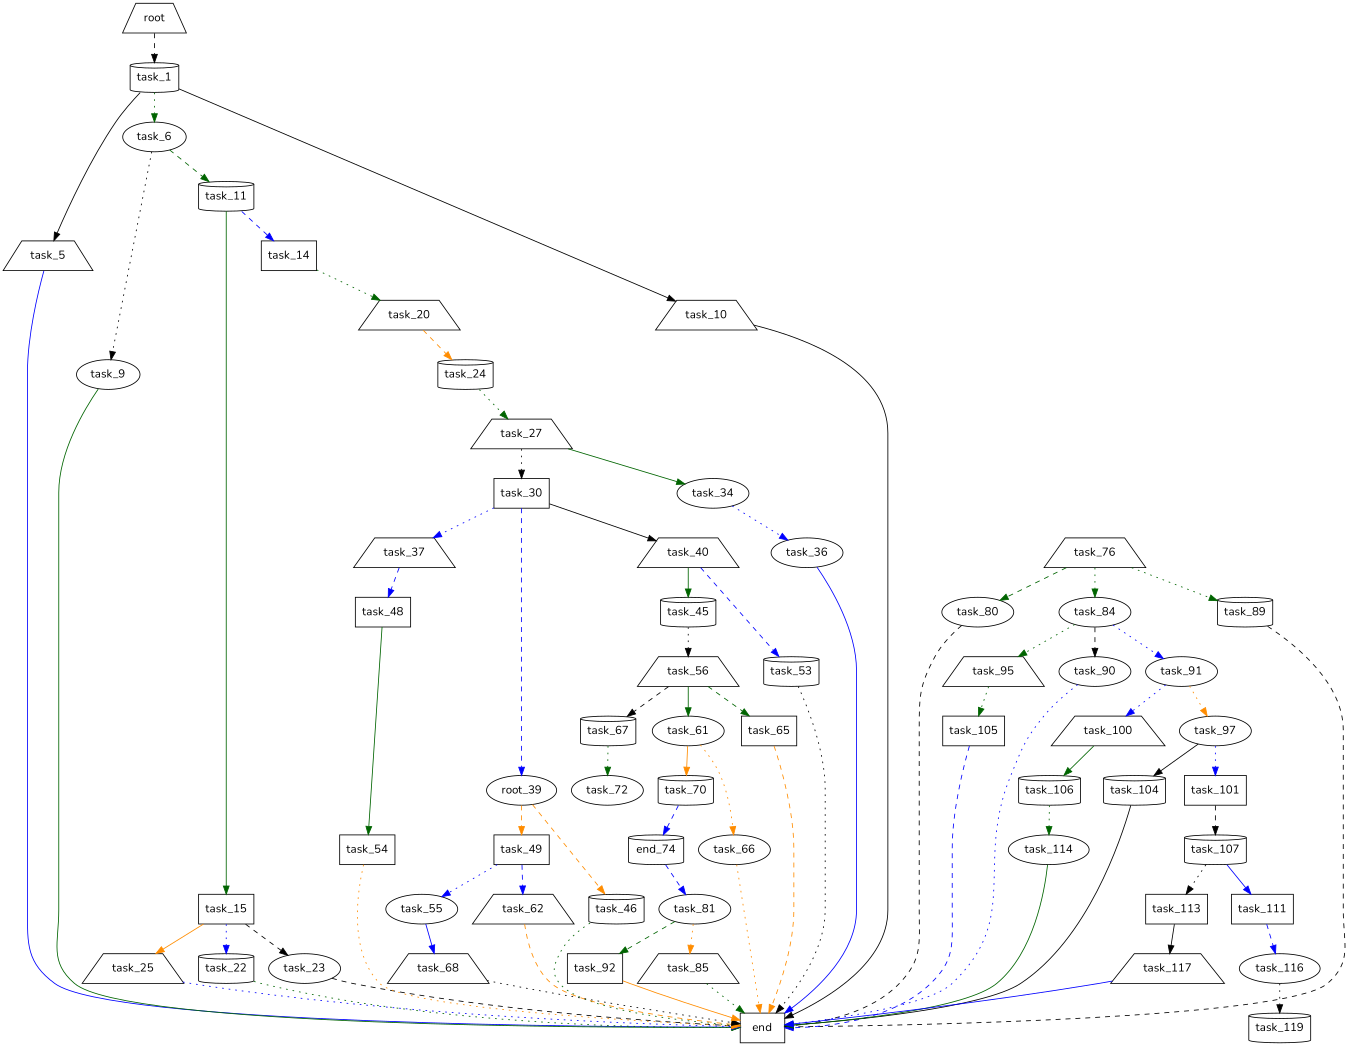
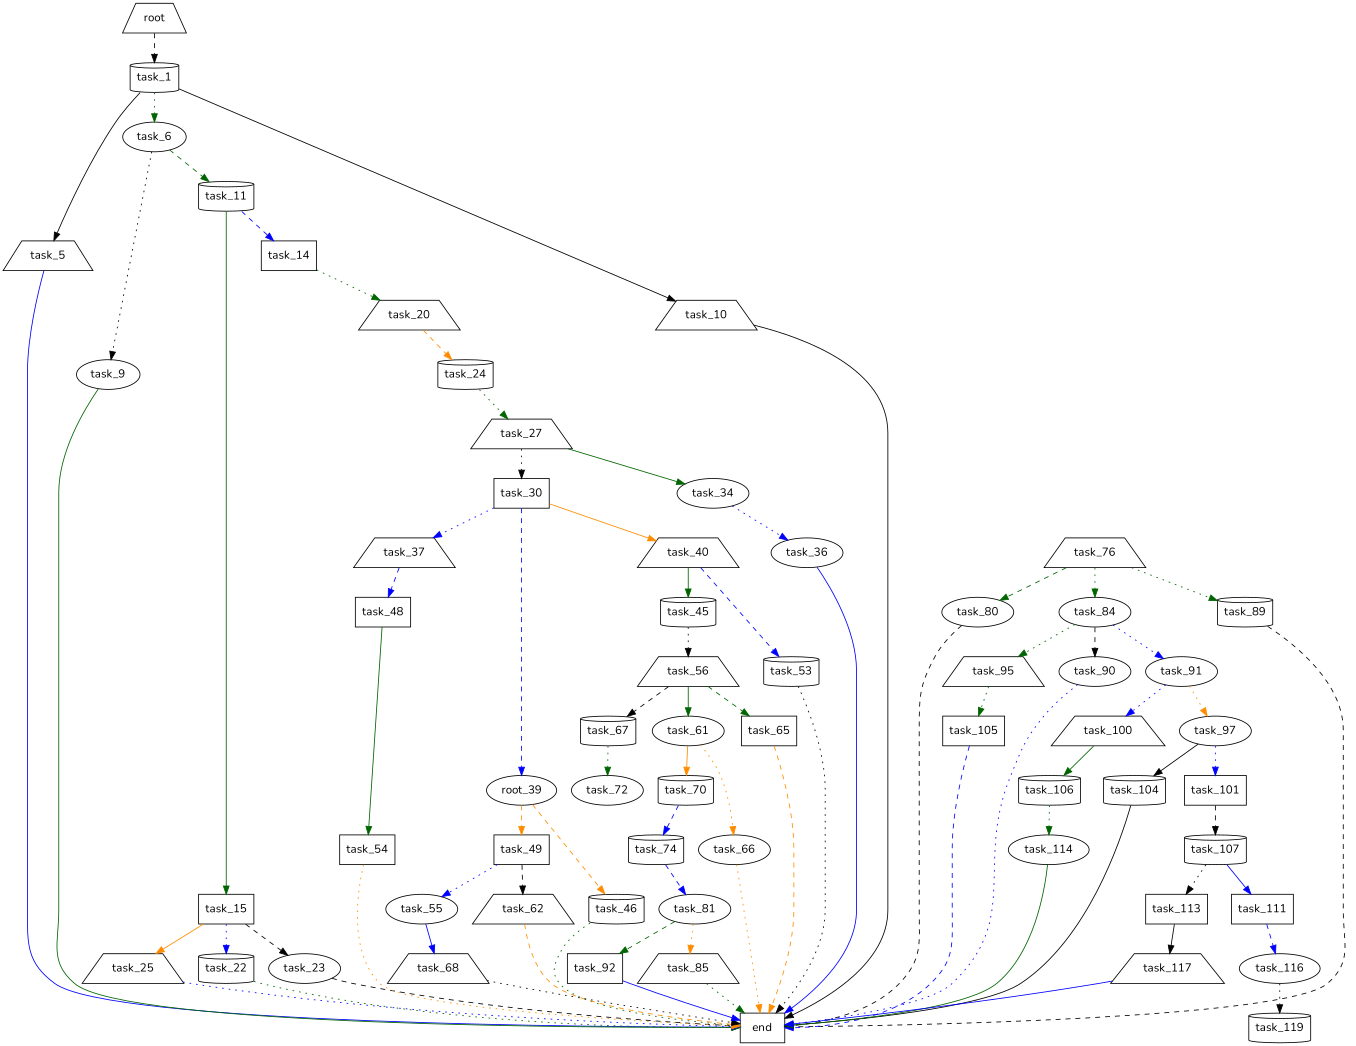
(599, 521) -> (599, 521)
(656, 850) -> (656, 850)
(522, 875) -> (522, 875)
(677, 1000) -> (677, 1000)
